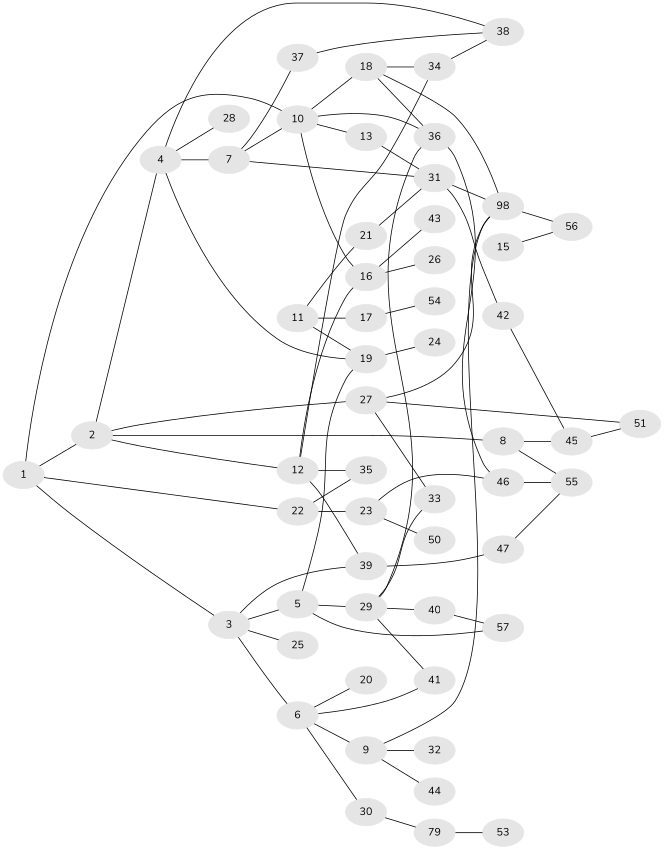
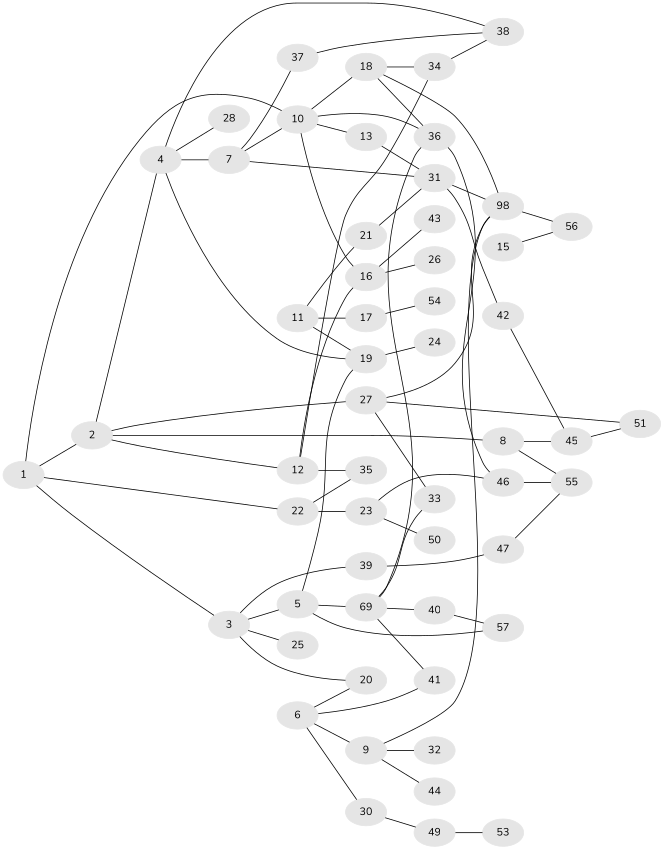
(335, 517) -> none
(366, 607) -> (366, 607)
(262, 671) -> (288, 670)
(435, 833) -> (435, 833)
